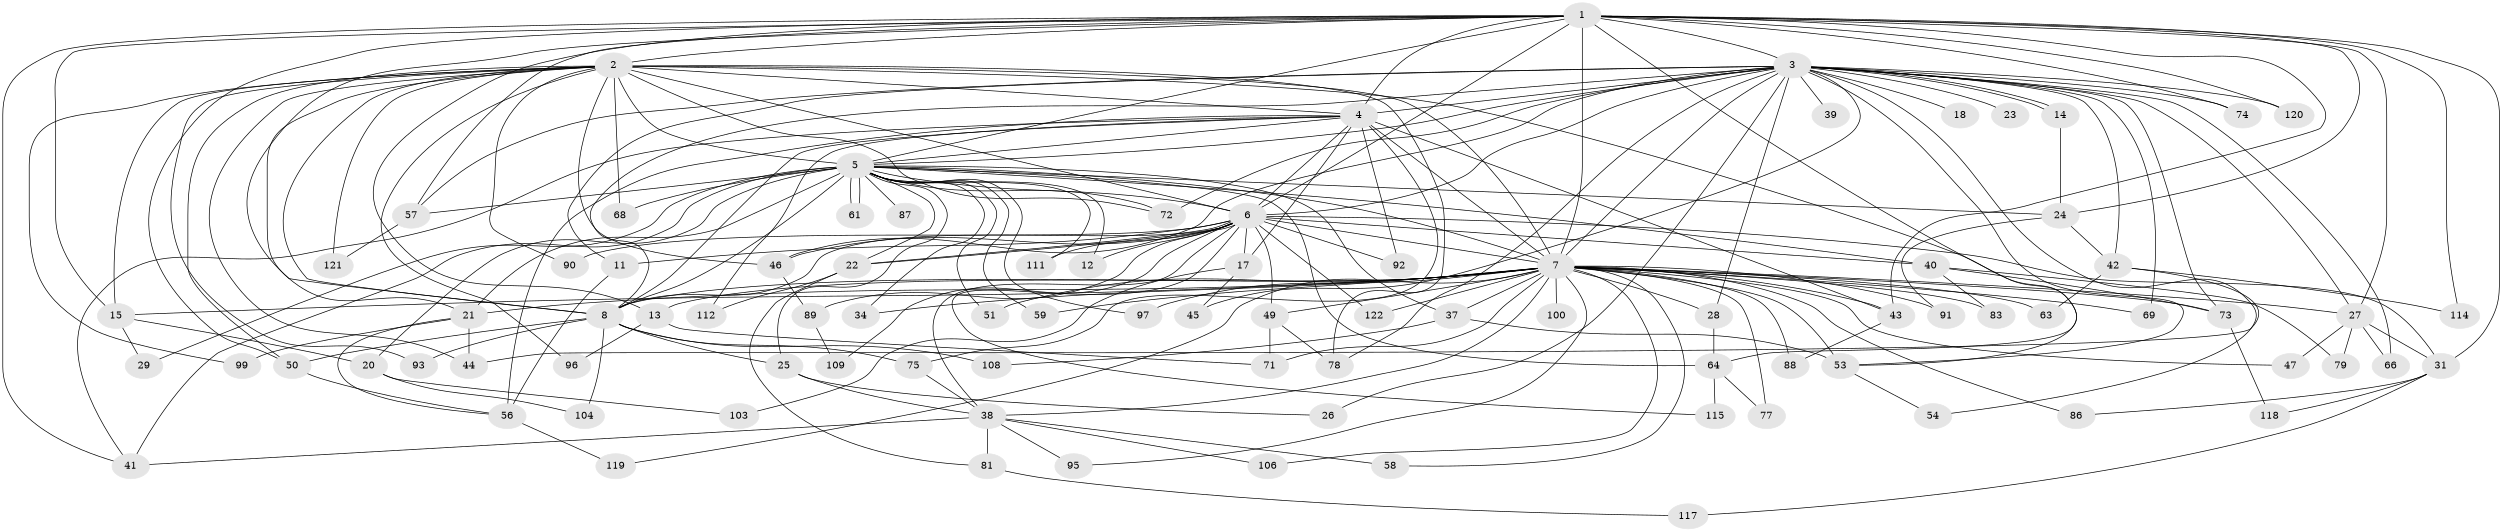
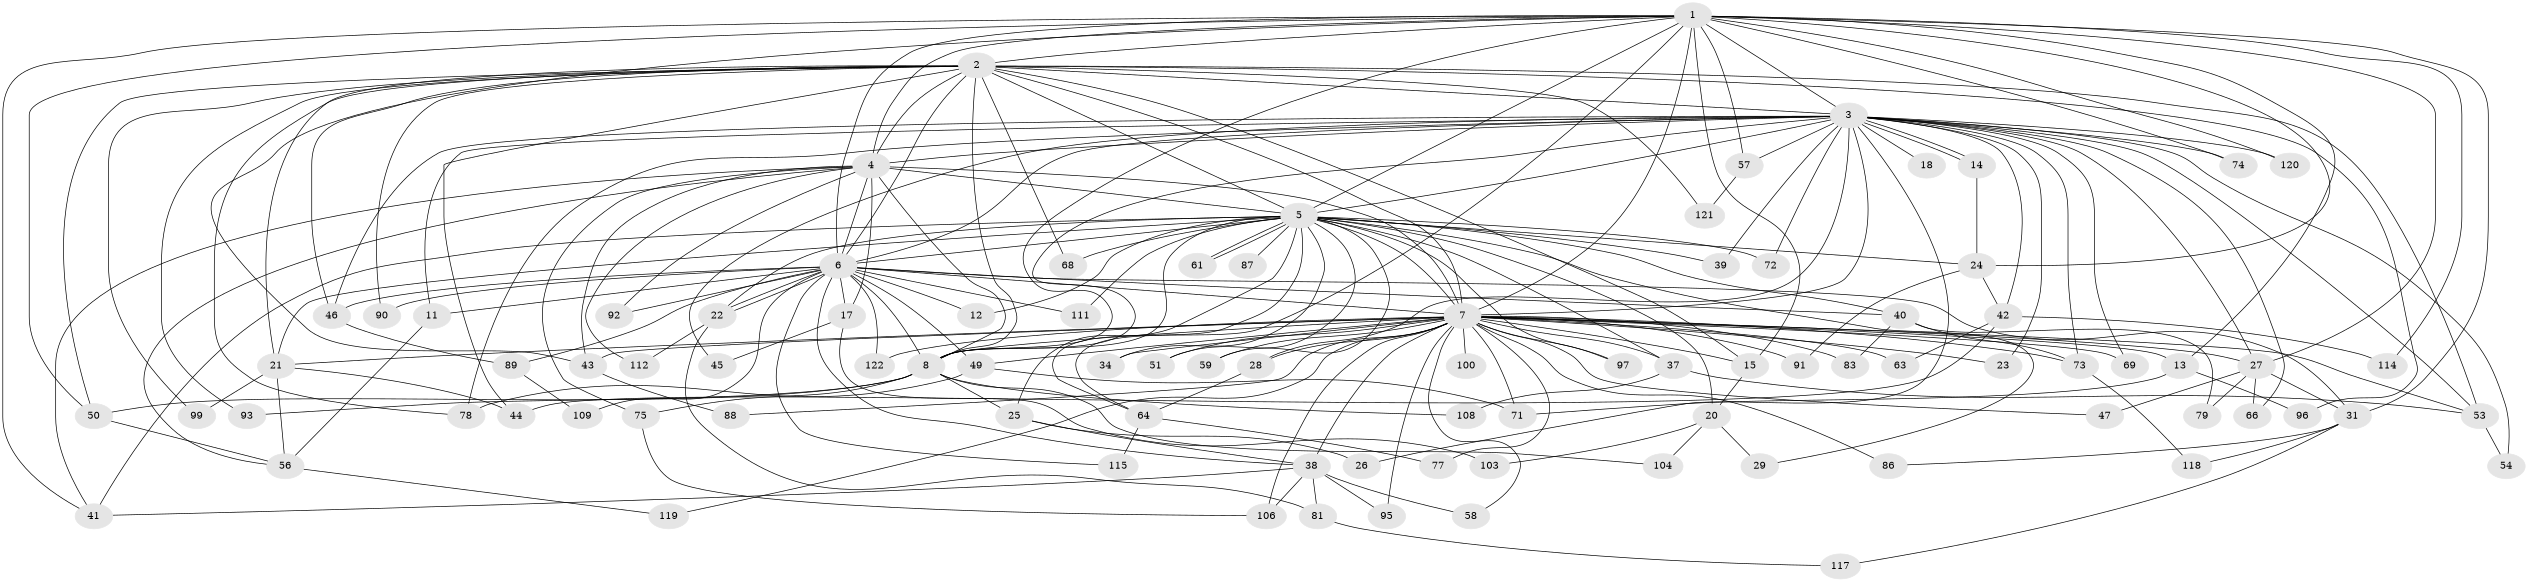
(875, 151) -> (1413, 90)
(633, 191) -> (1569, 240)
none -> (1734, 335)
(128, 337) -> (1736, 441)
(950, 391) -> (928, 509)
